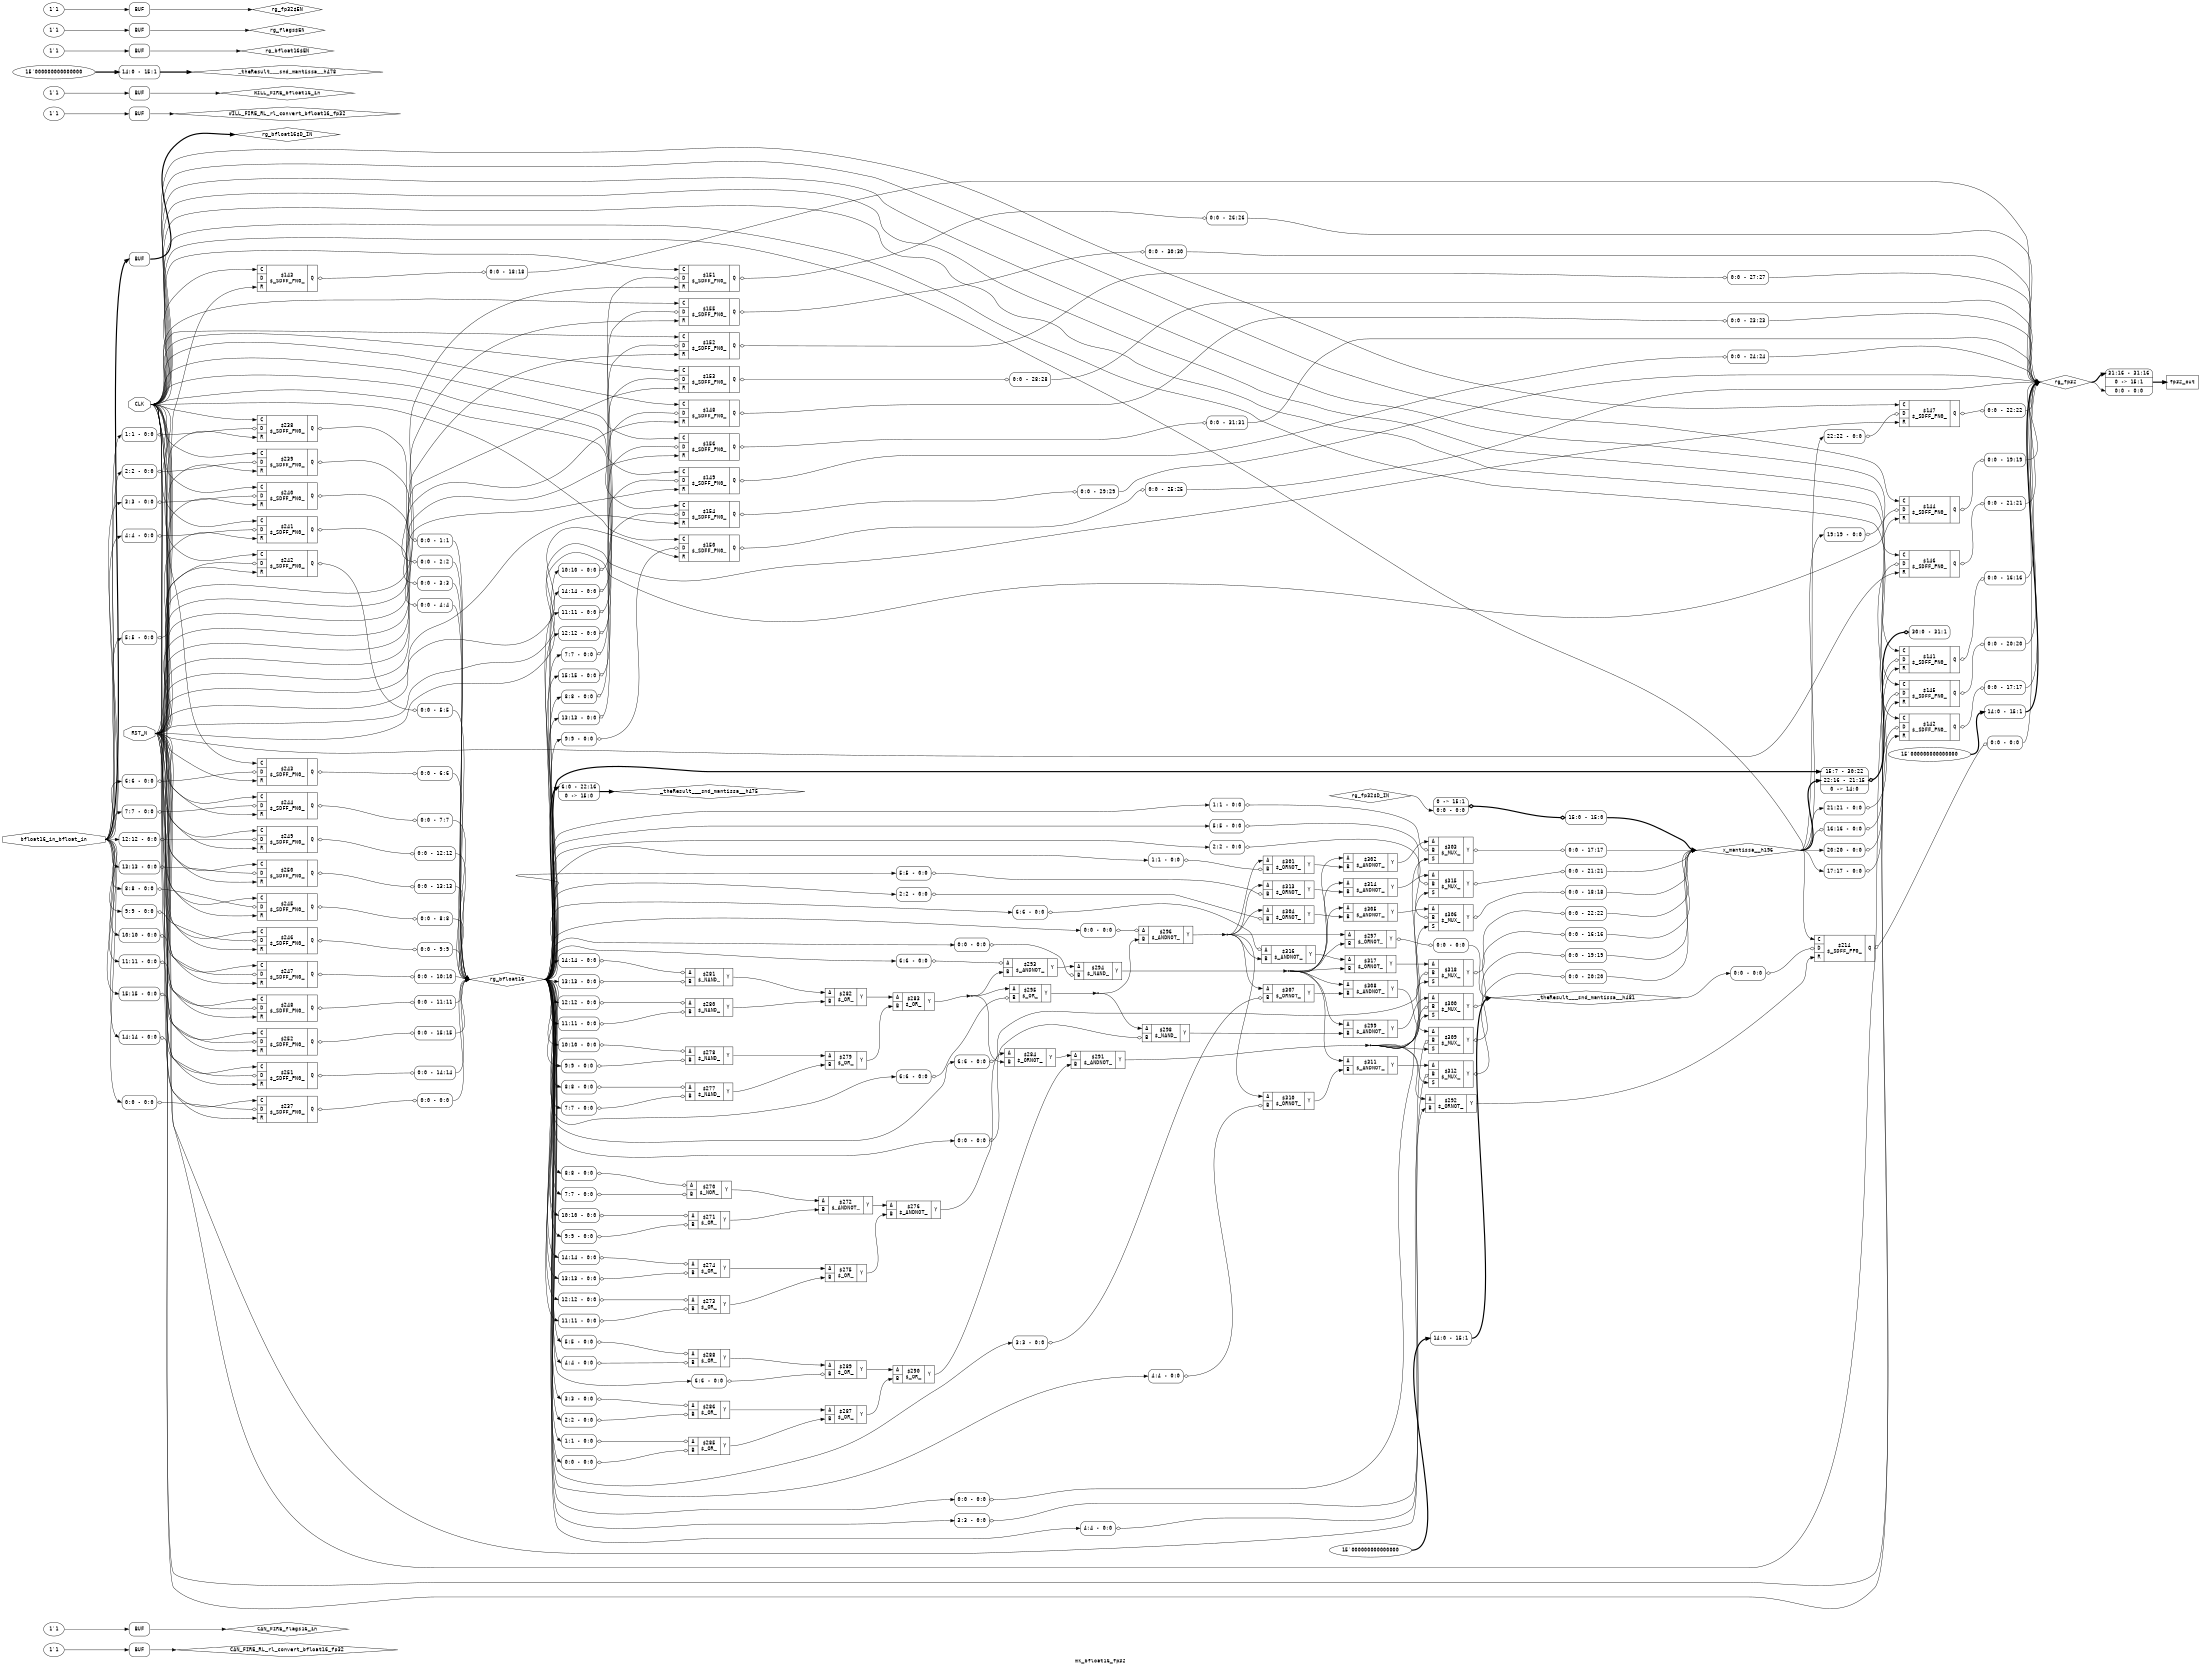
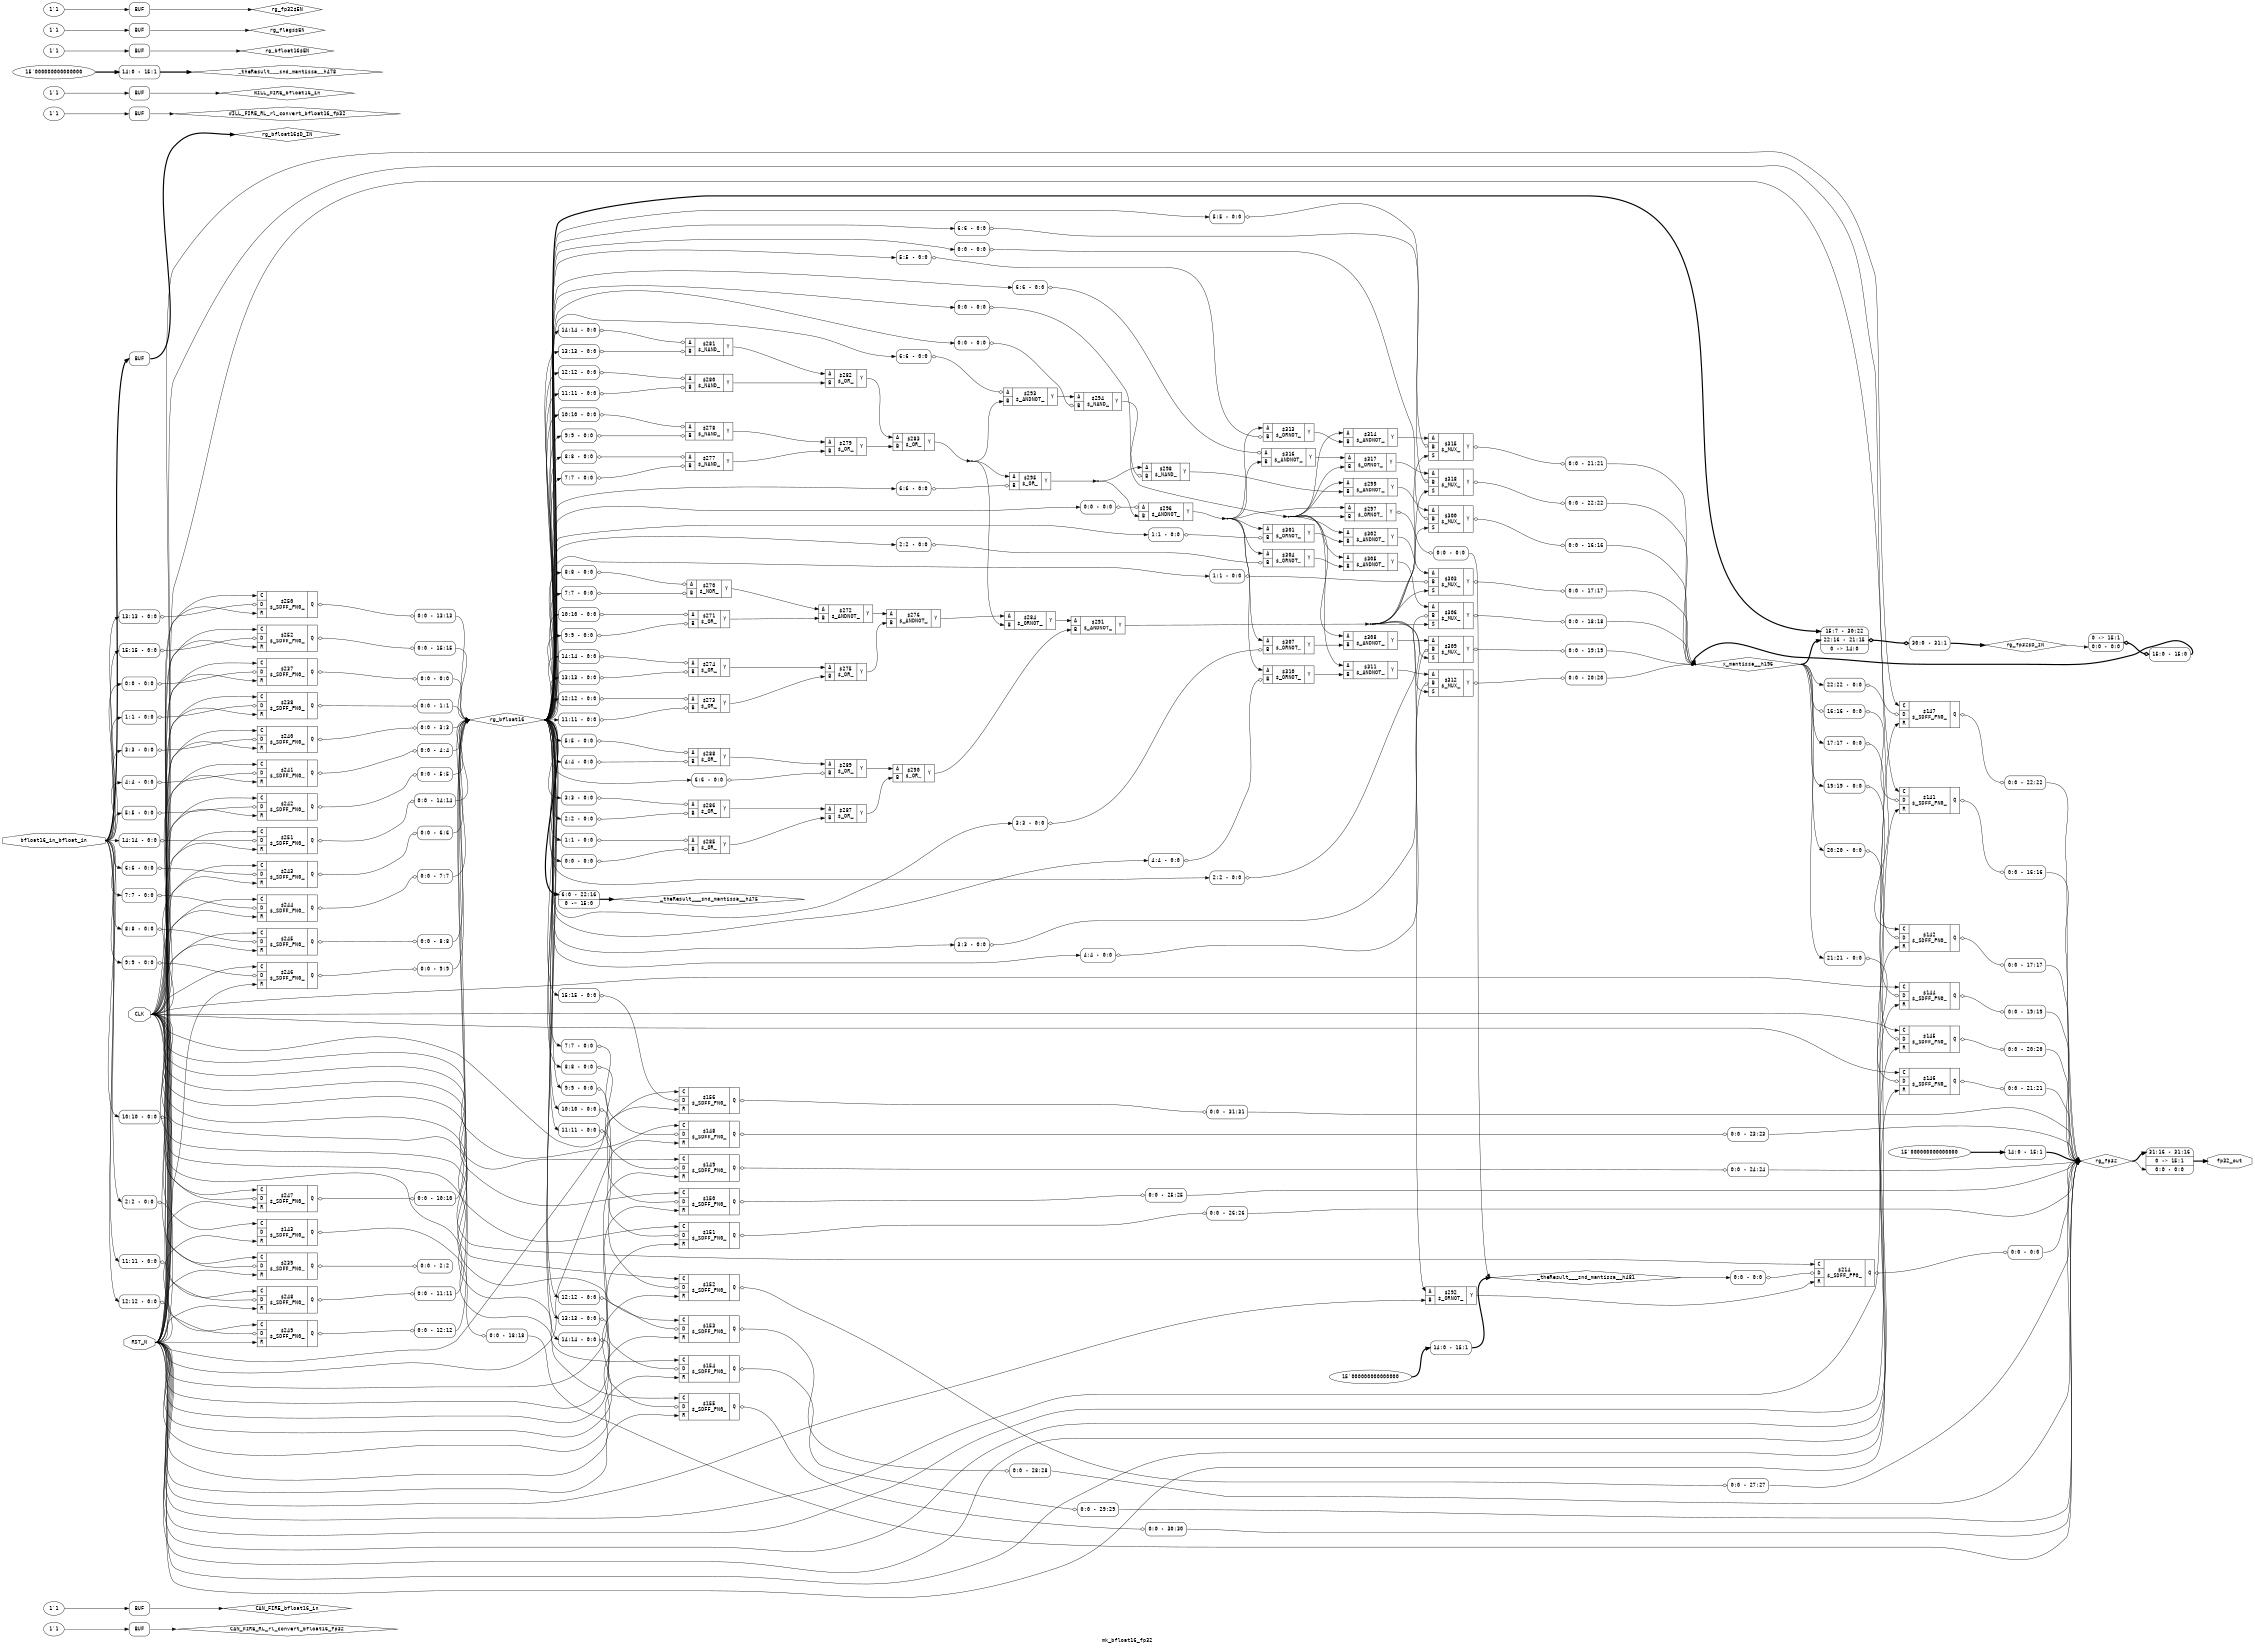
(2182, 382) -> (2230, 1161)
none -> (1966, 644)
(461, 769) -> none
(287, 1629) -> (287, 1608)
